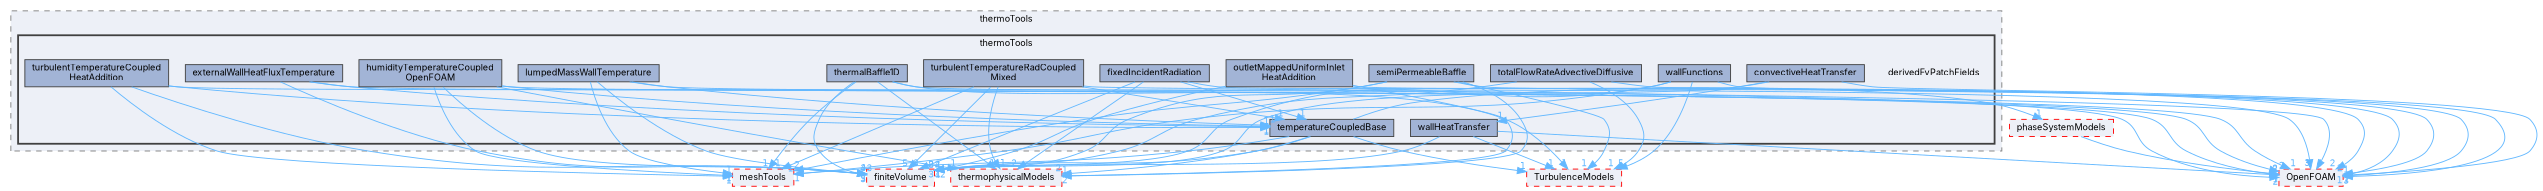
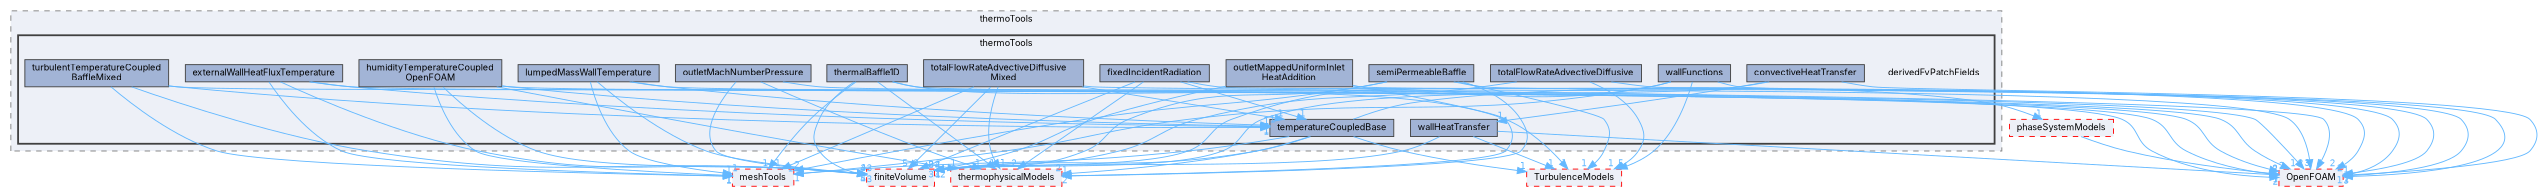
(97, 73) -> (97, 73)
none -> (743, 73)
(1004, 73) -> (1004, 73)
none -> (385, 159)
